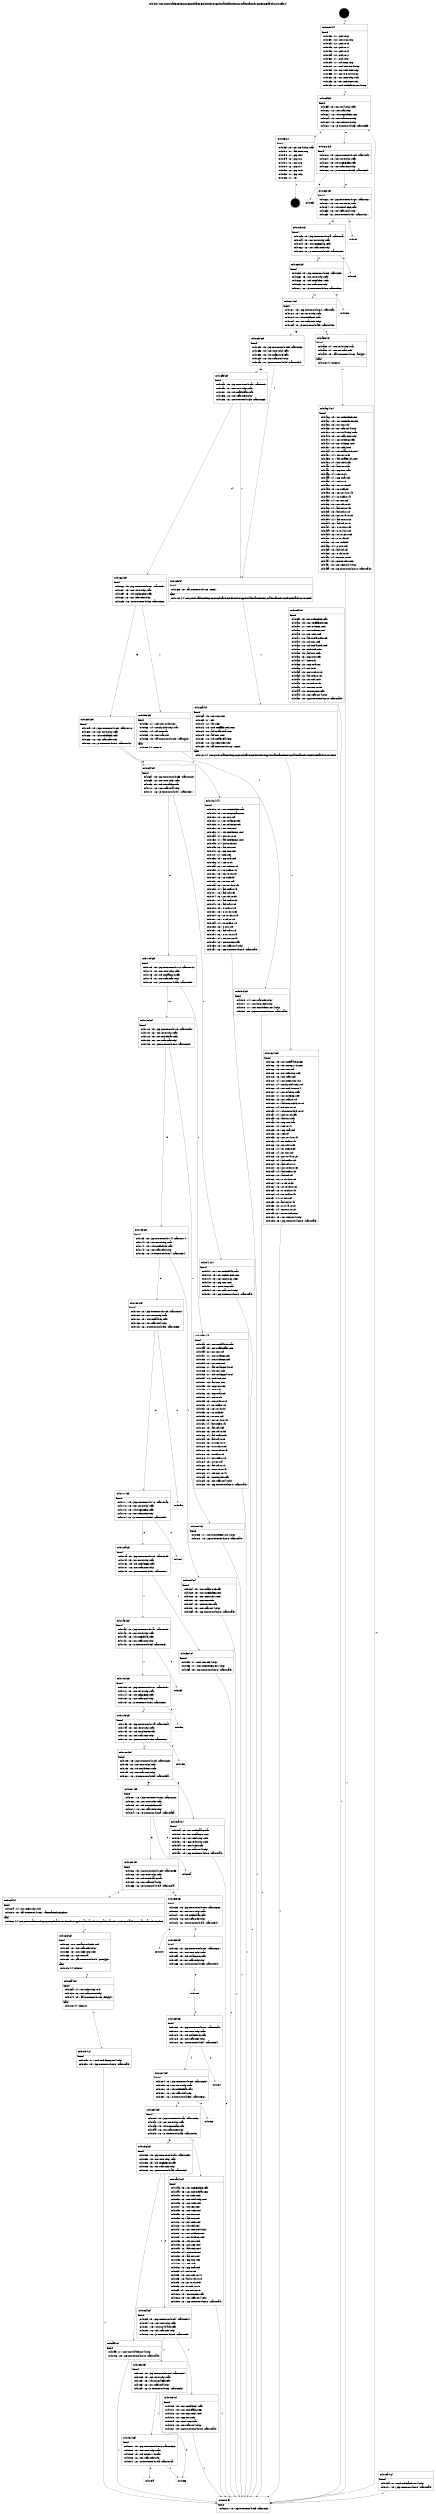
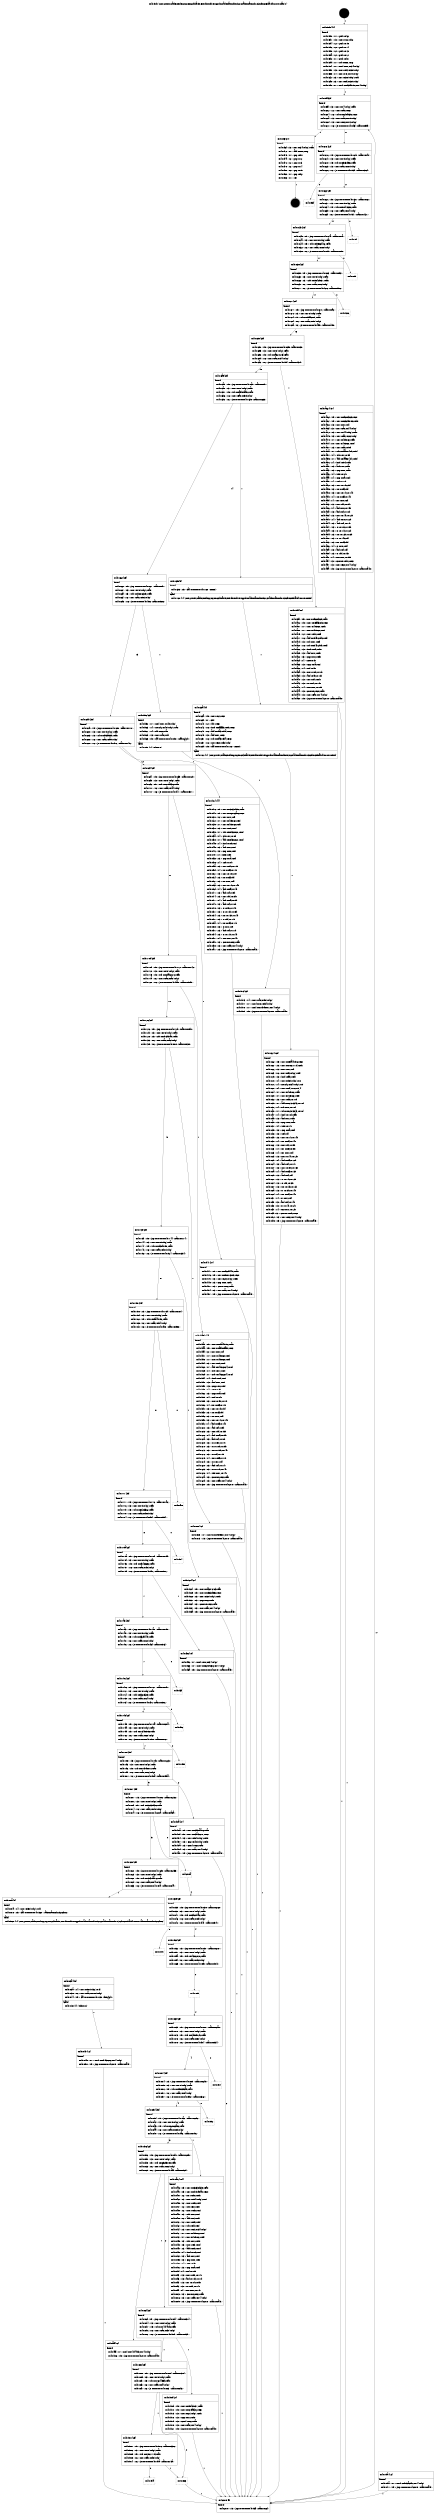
(341, 351) -> none
(259, 471) -> (302, 485)
(172, 1892) -> (189, 1886)
(84, 1952) -> none
(118, 2470) -> (199, 2494)
